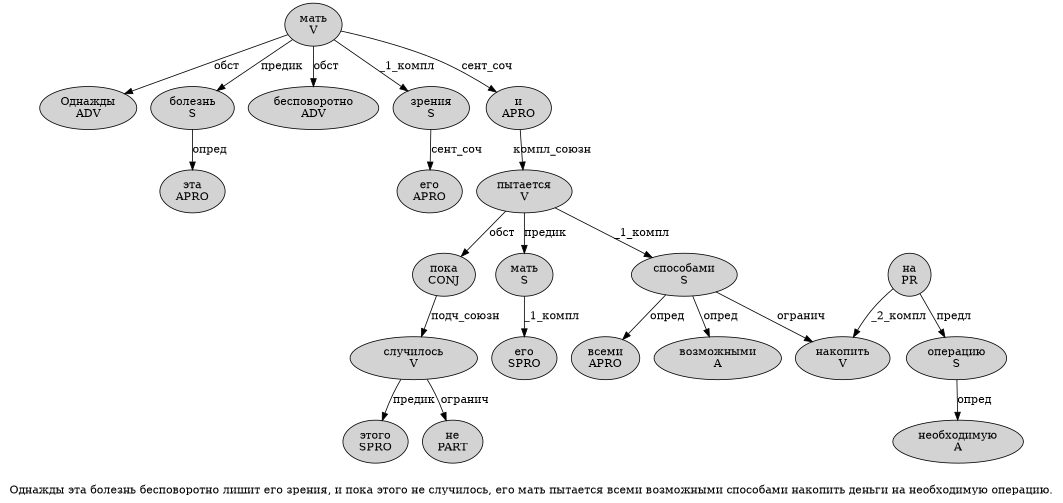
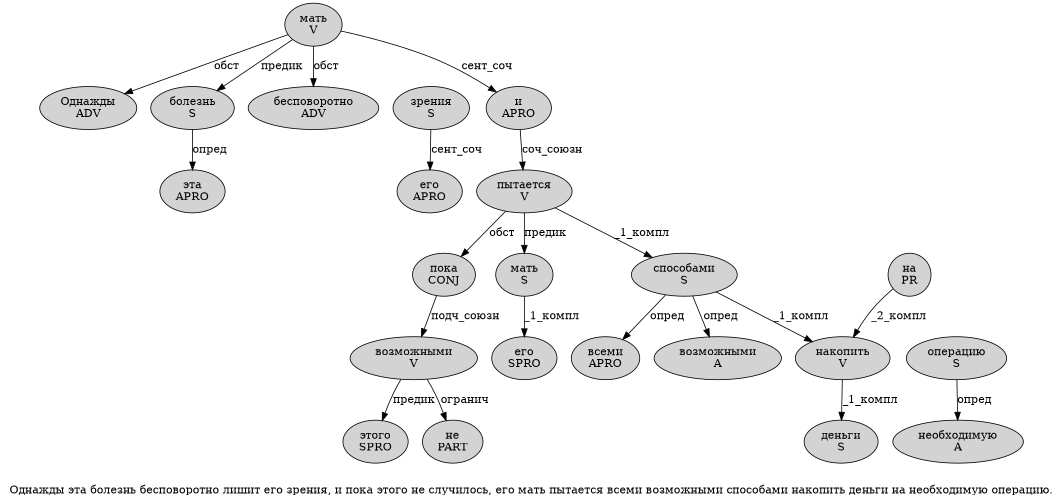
(368, 63) -> none
(552, 150) -> (552, 150)
(930, 312) -> none
(801, 316) -> (801, 316)
(414, 358) -> (414, 358)
none -> (841, 442)
